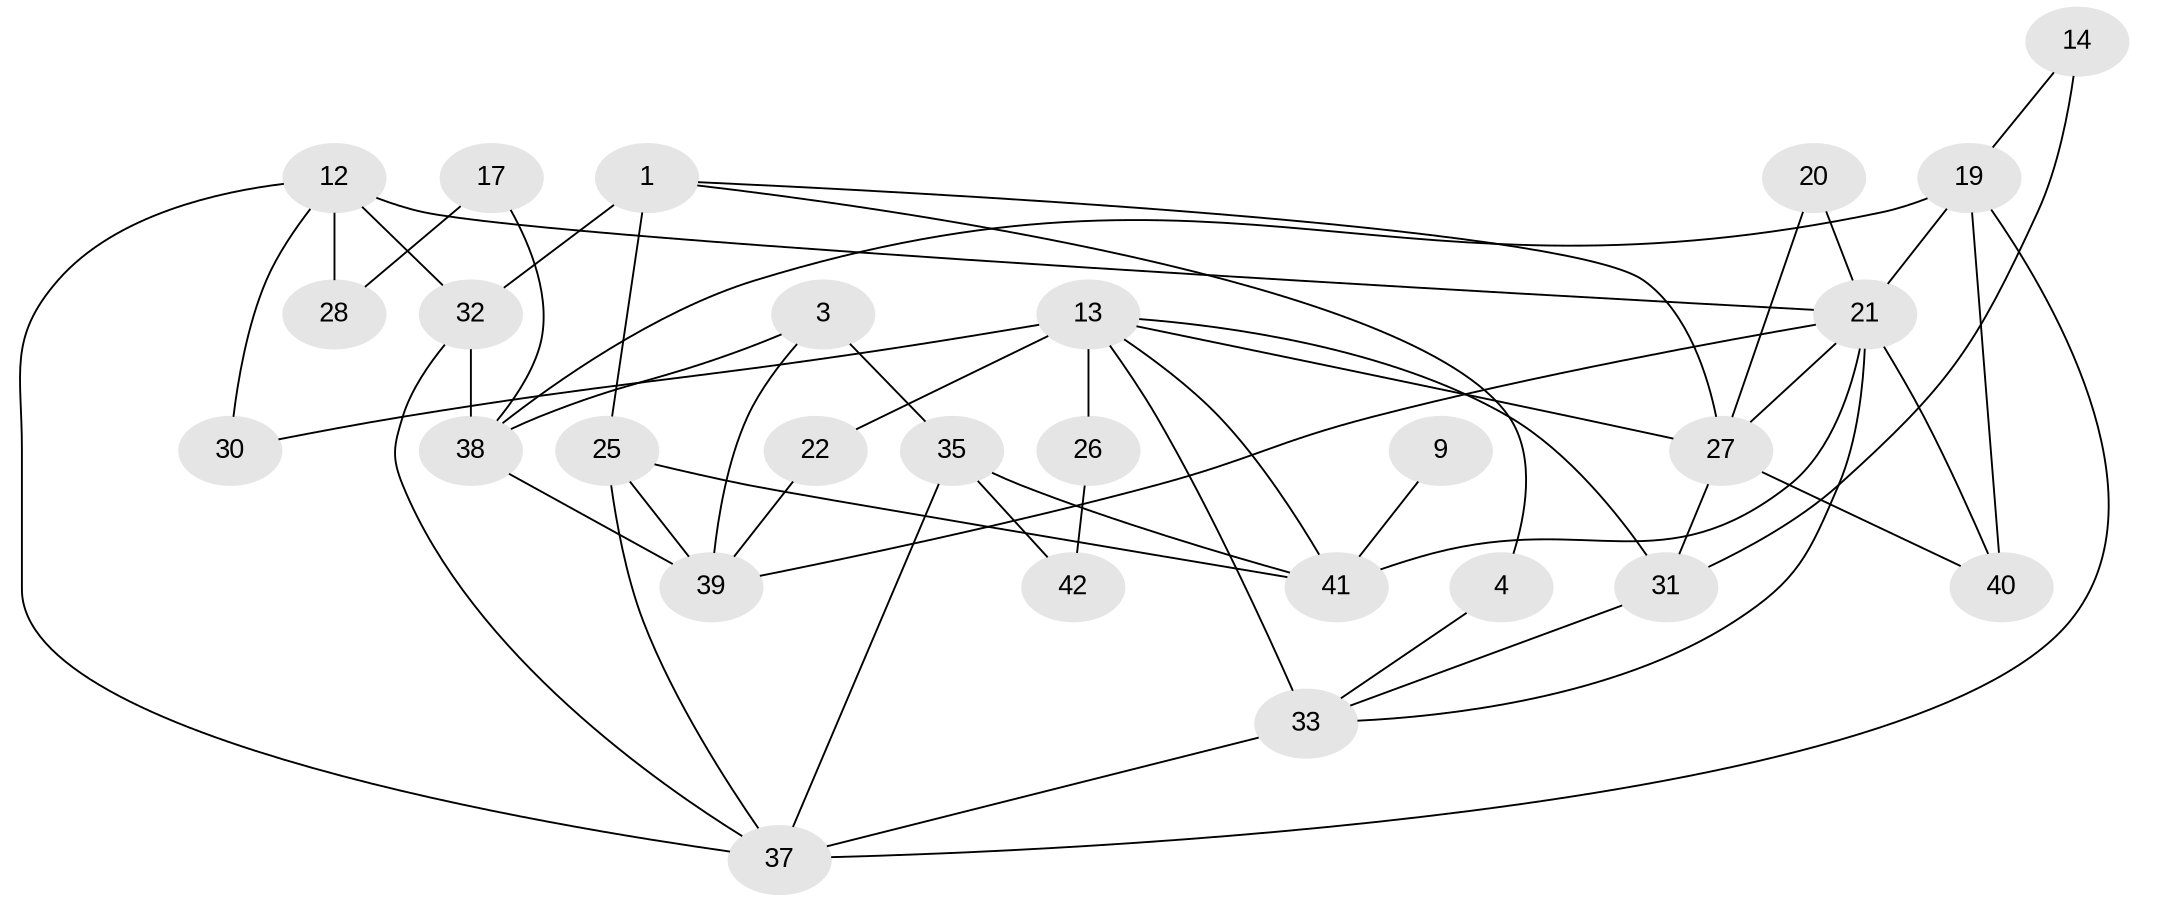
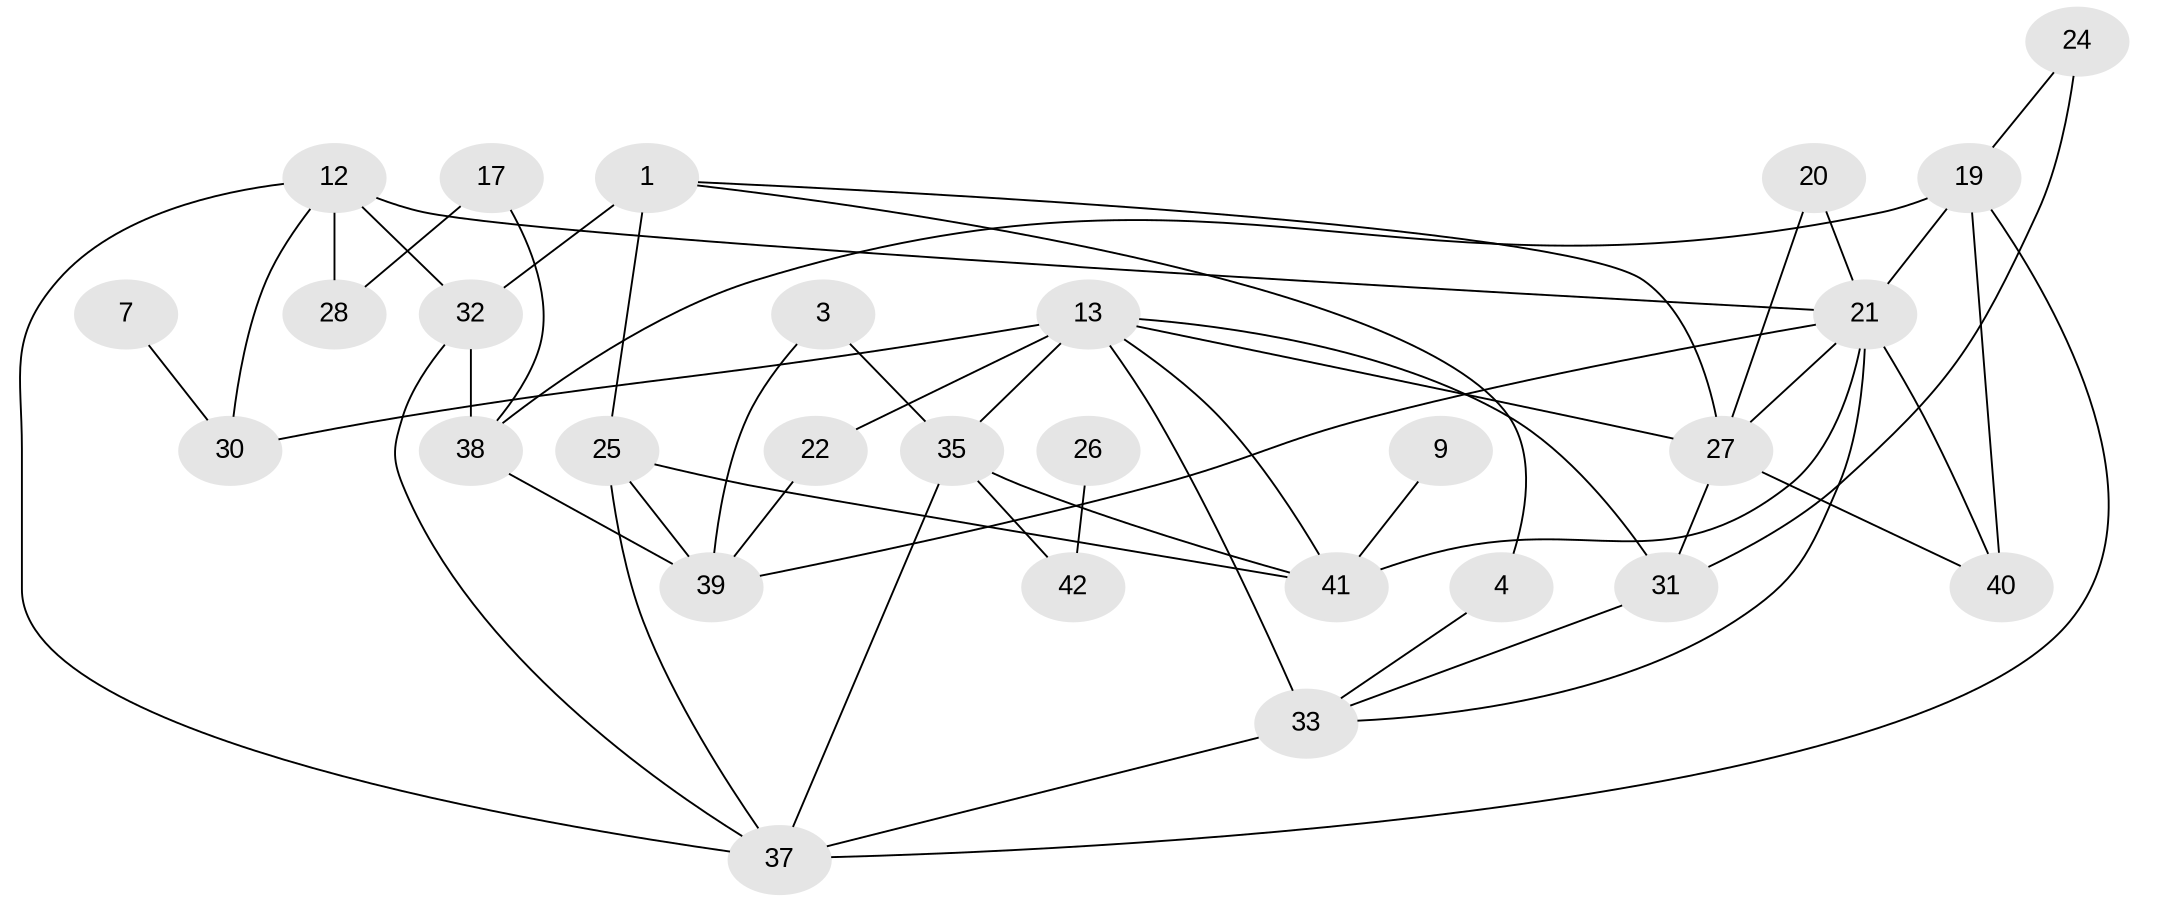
(2077, 42) -> (2077, 42)
none -> (126, 314)
(708, 362) -> none
(1088, 383) -> (1020, 382)
